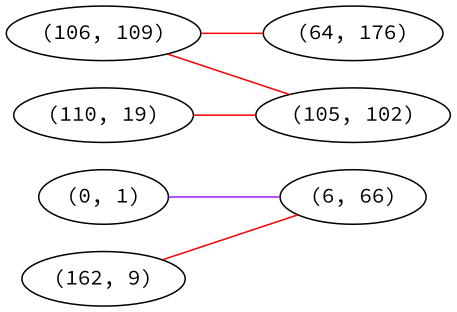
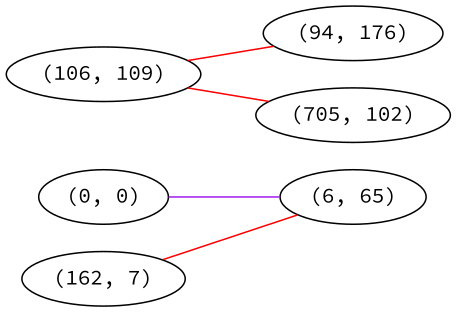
(353, 33) -> (353, 33)
(104, 115) -> none
(353, 115) -> (353, 115)
(104, 197) -> (104, 197)
(353, 197) -> (353, 197)
(104, 279) -> (104, 279)
